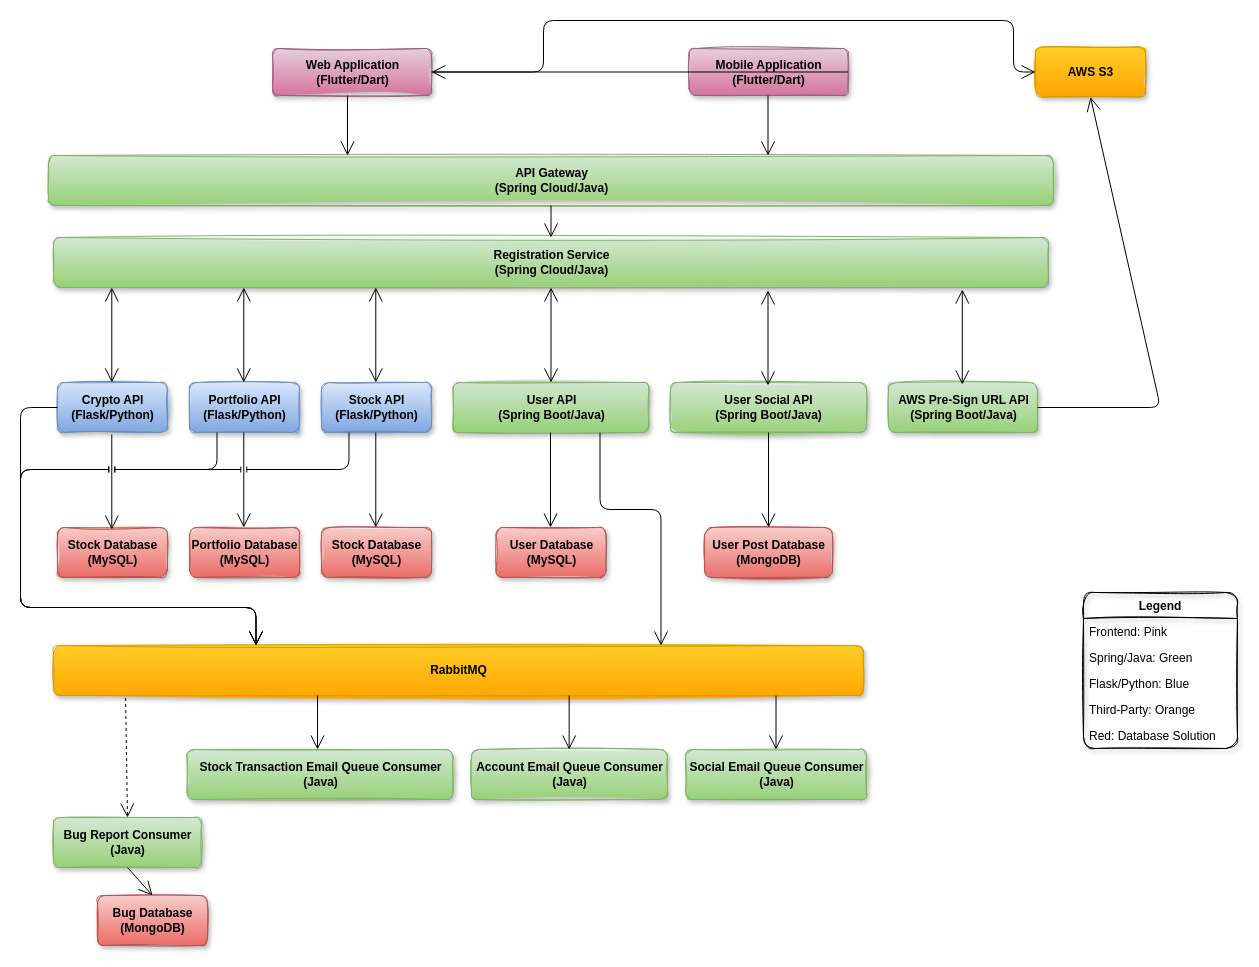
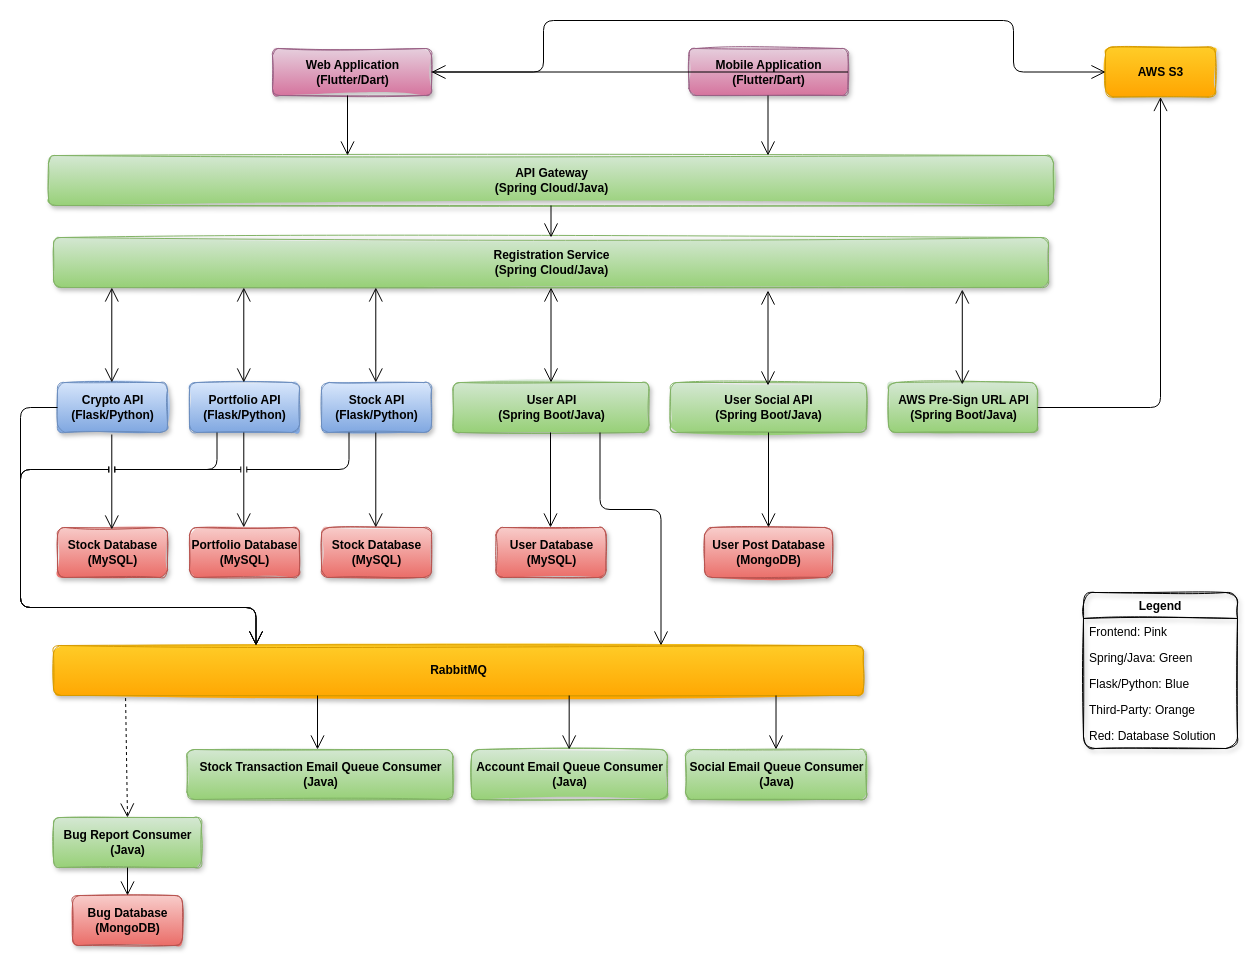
(1091, 72) -> (1161, 72)
(153, 921) -> (128, 921)
